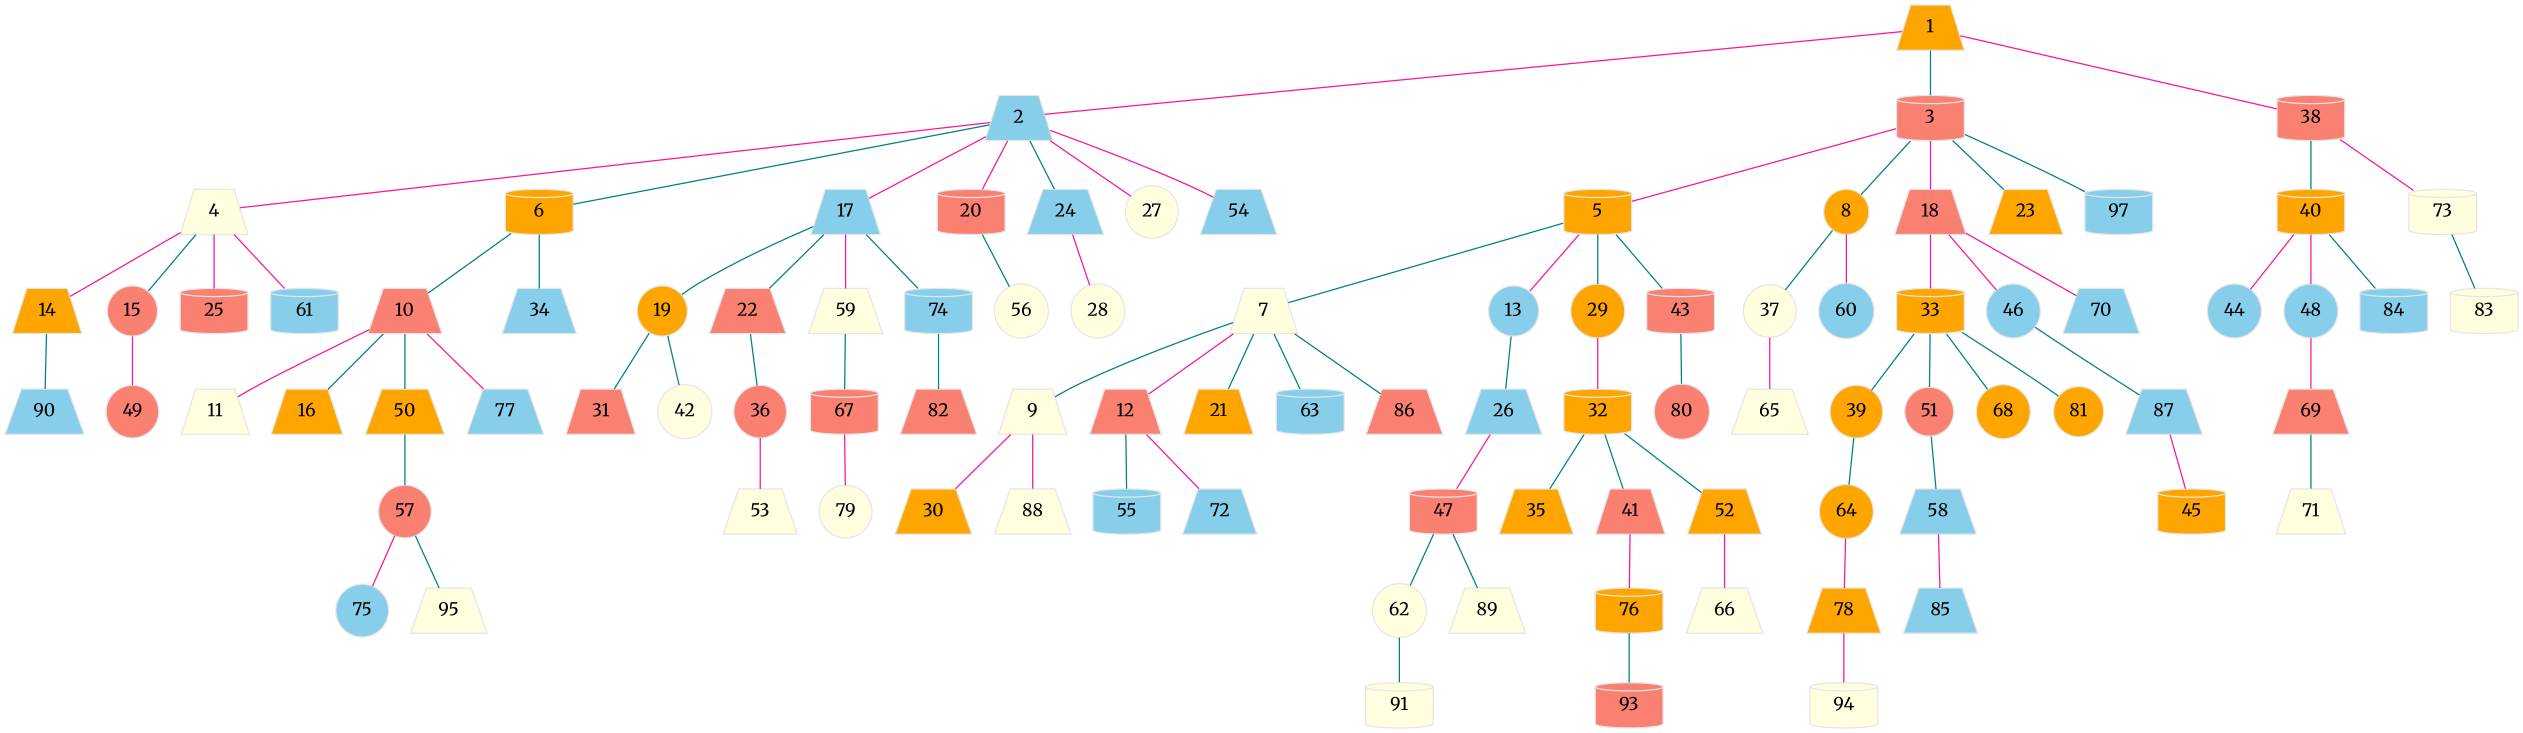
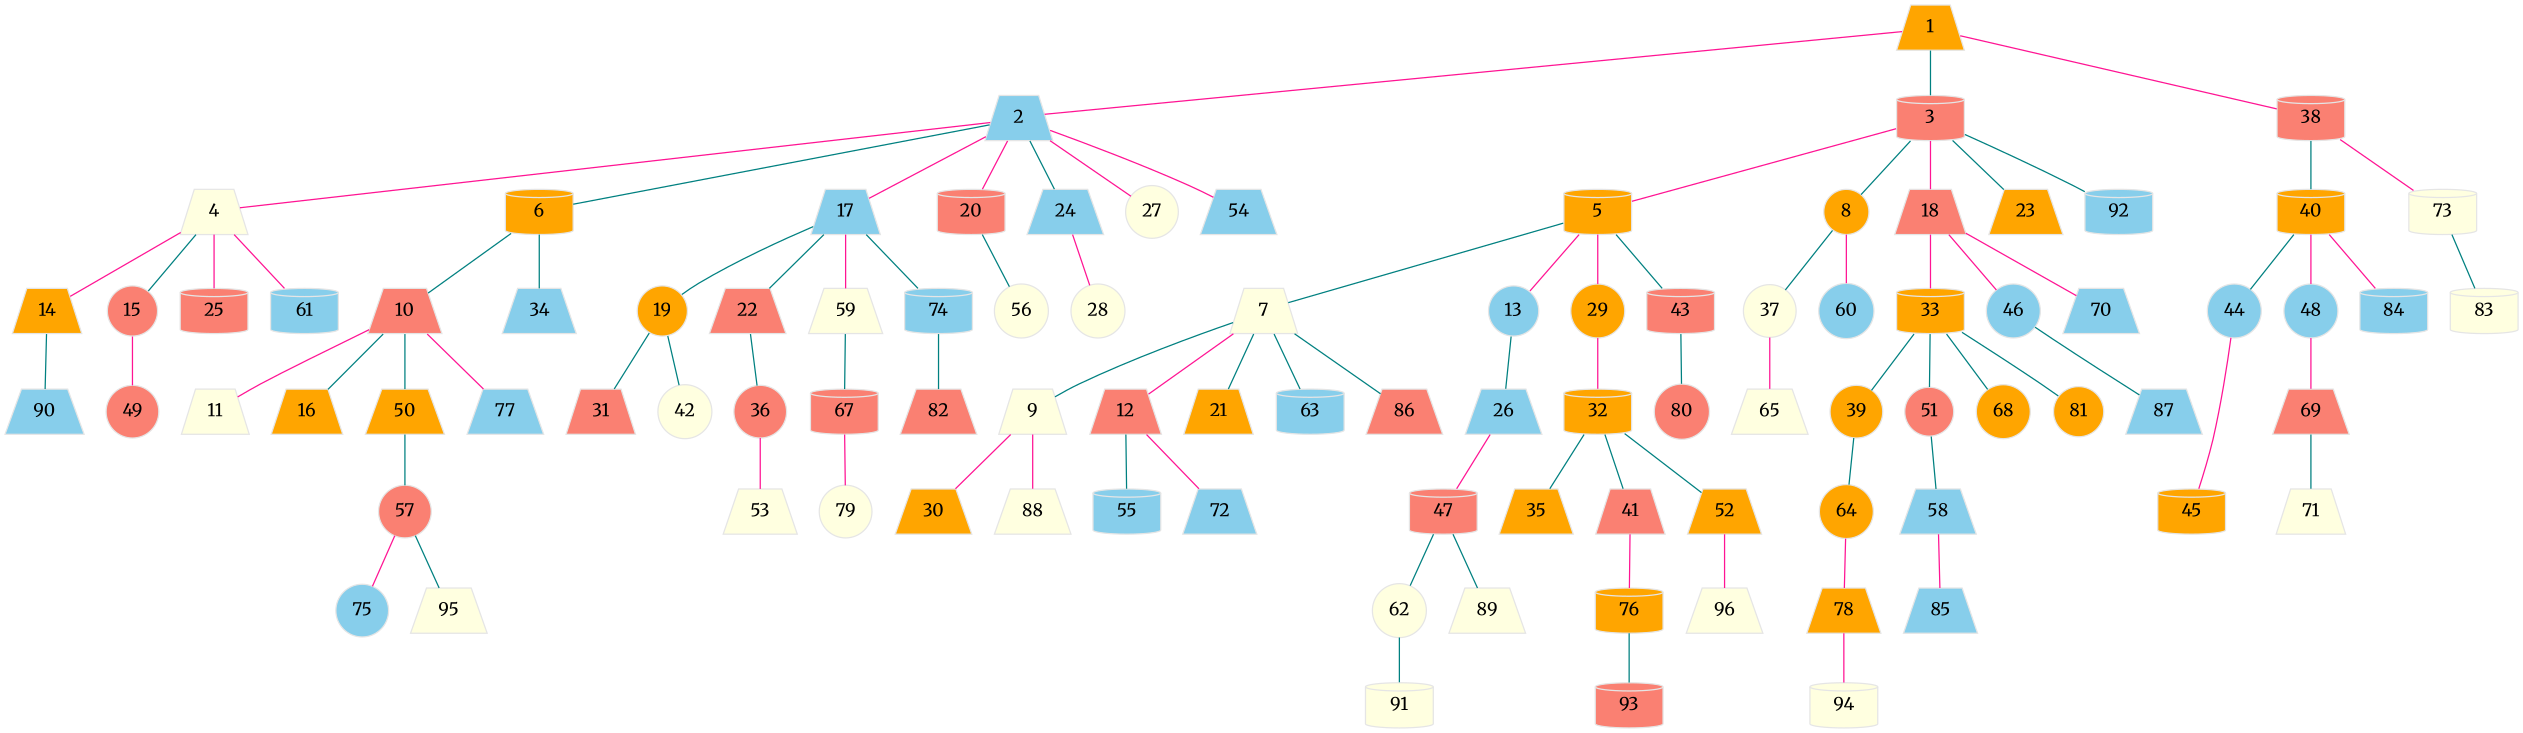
(2119, 212) -> (2119, 212)
(1598, 259) -> (1598, 259)
(2352, 261) -> (2352, 261)
(2272, 262) -> (2272, 262)
(2178, 462) -> (2218, 414)
(1725, 611) -> (1725, 611)
